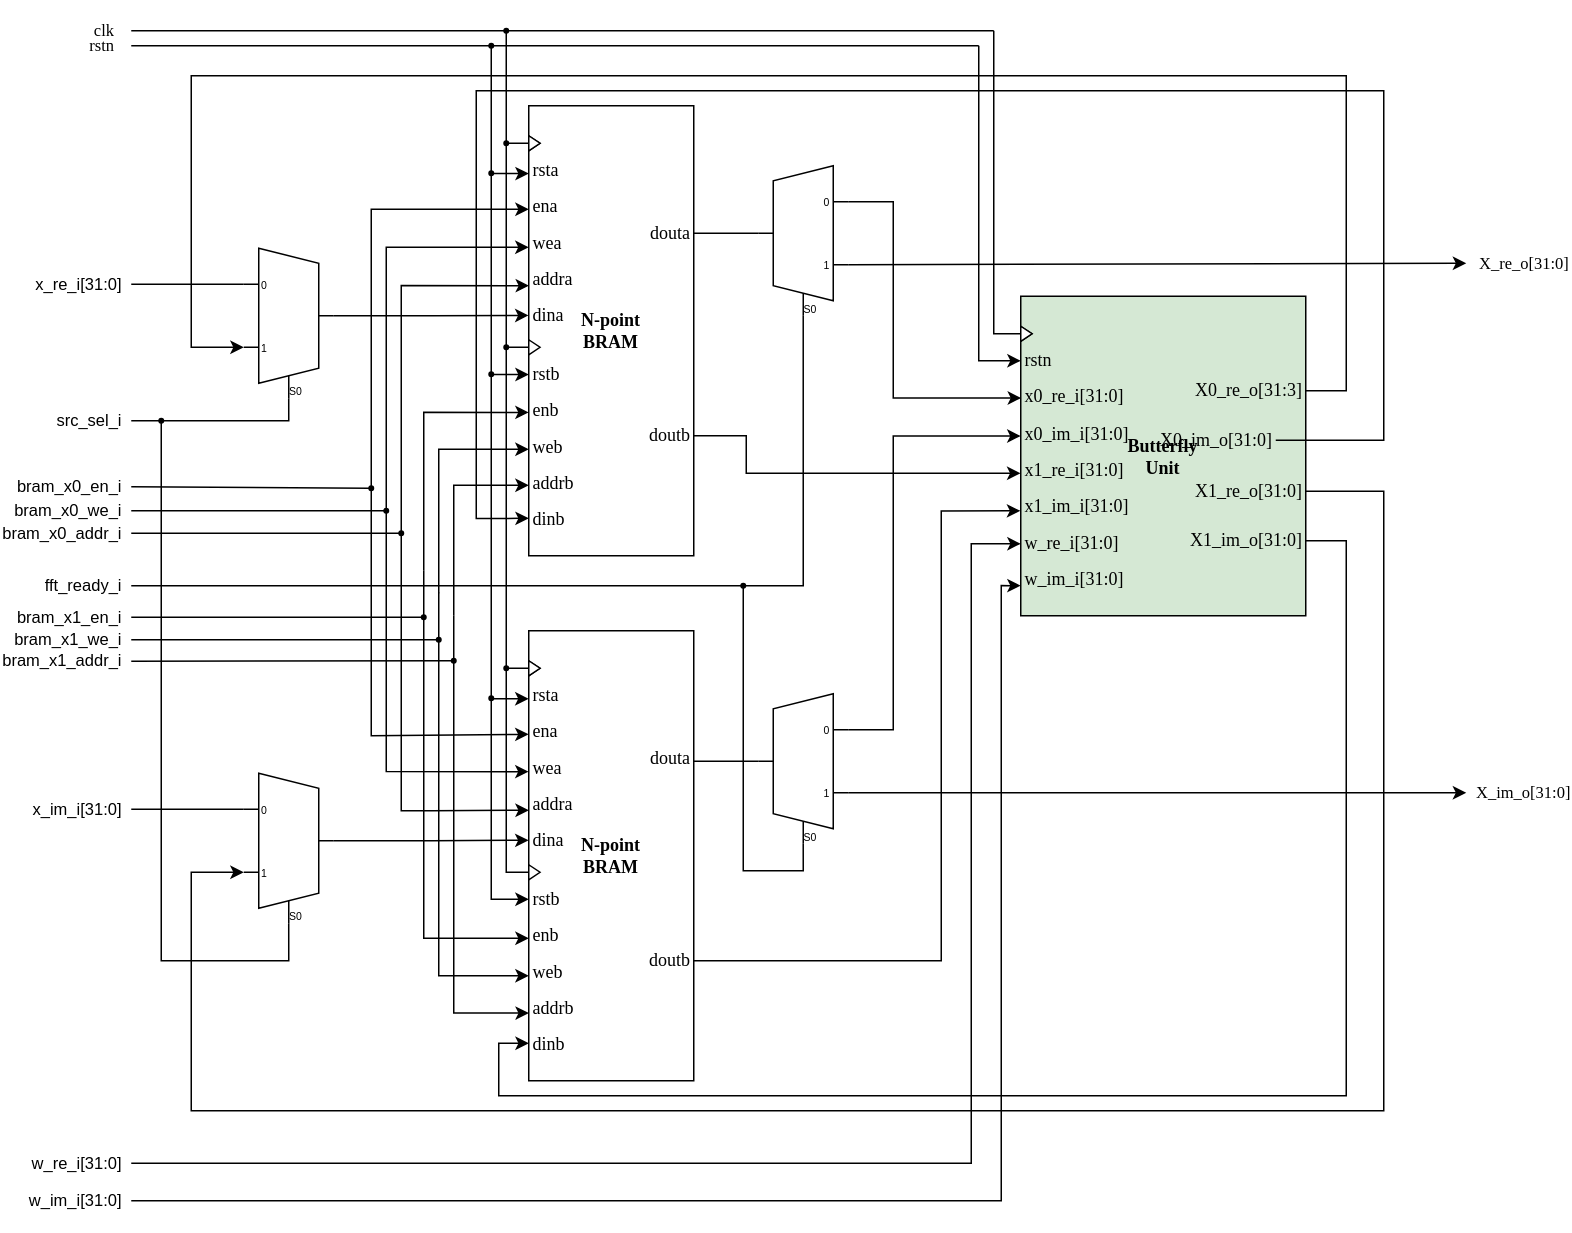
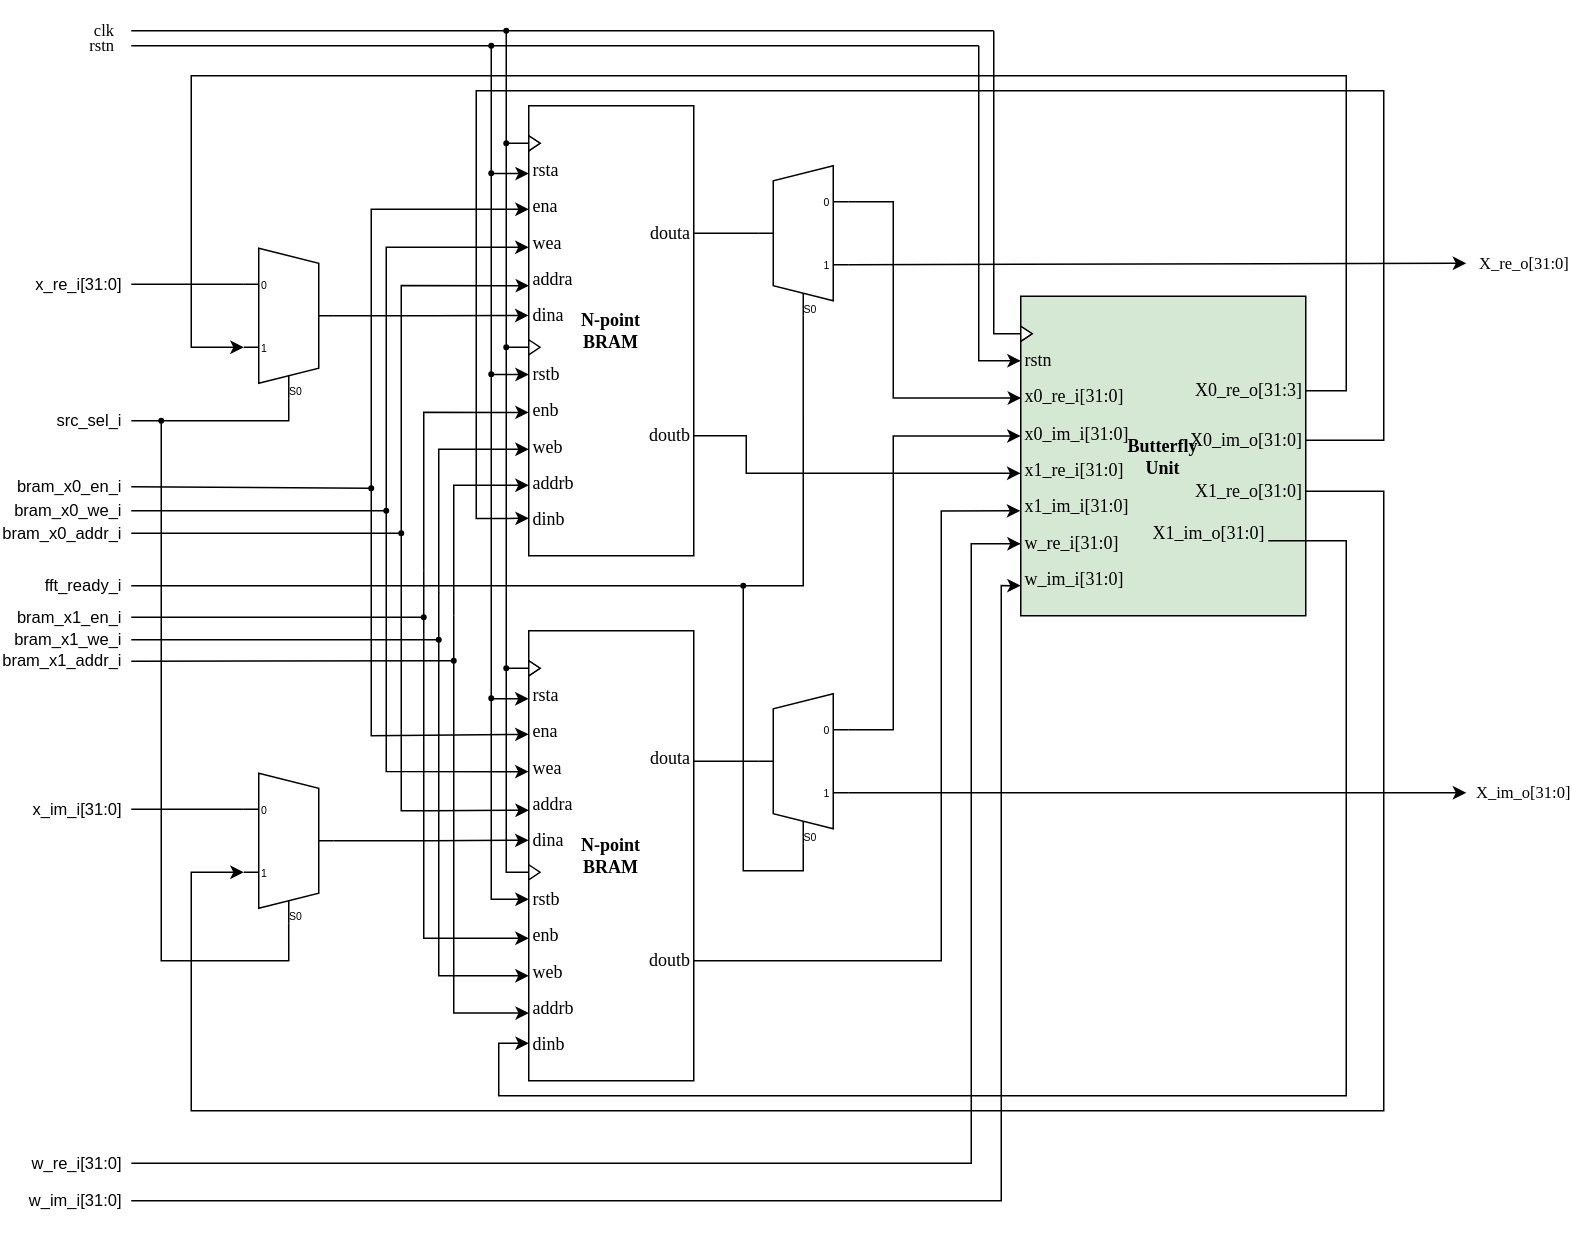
(1220, 440) -> (1250, 440)
(1250, 541) -> (1212, 533)
